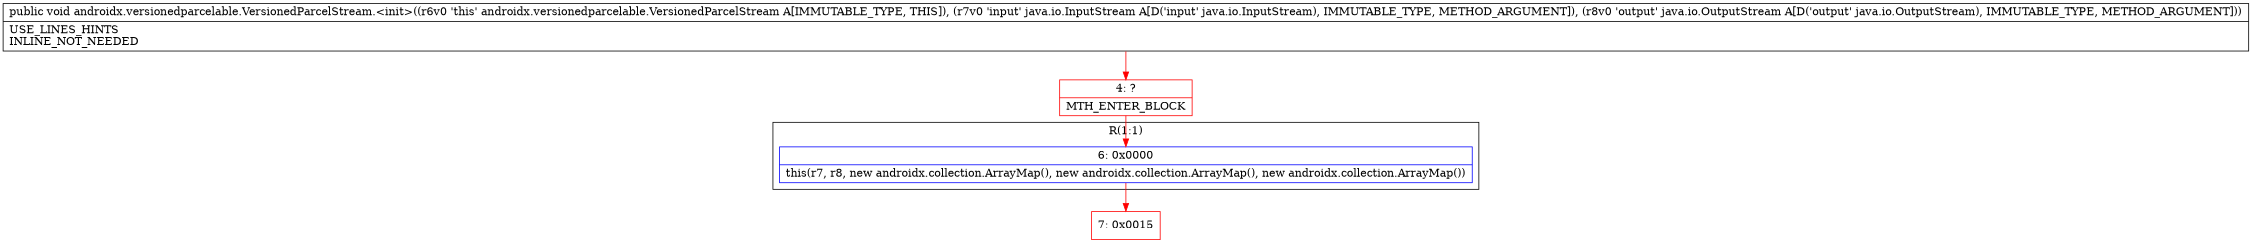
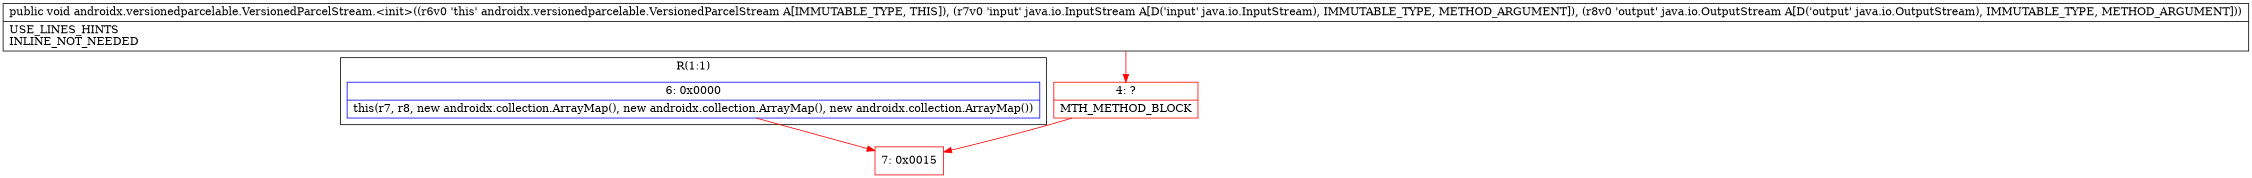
(1126, 106) -> (1126, 109)
(1126, 127) -> (1012, 135)
